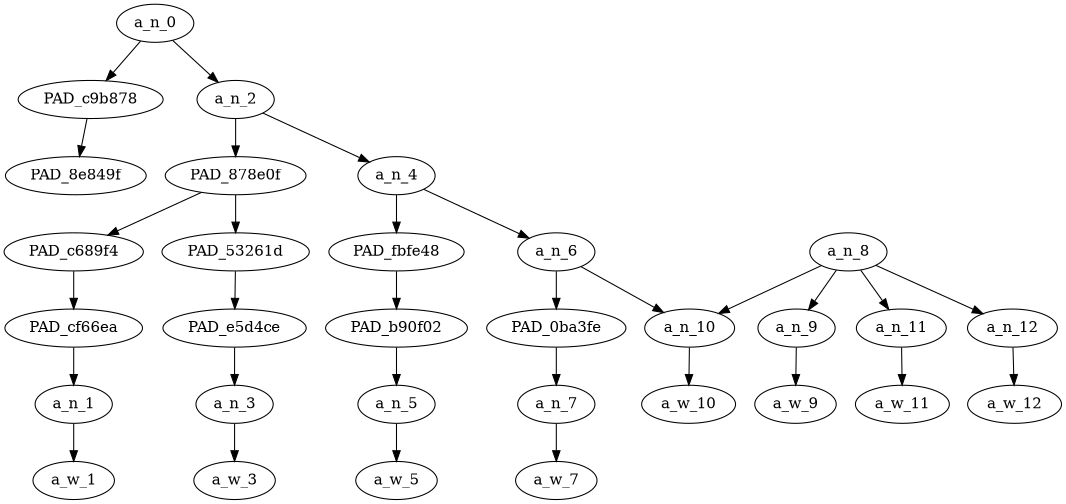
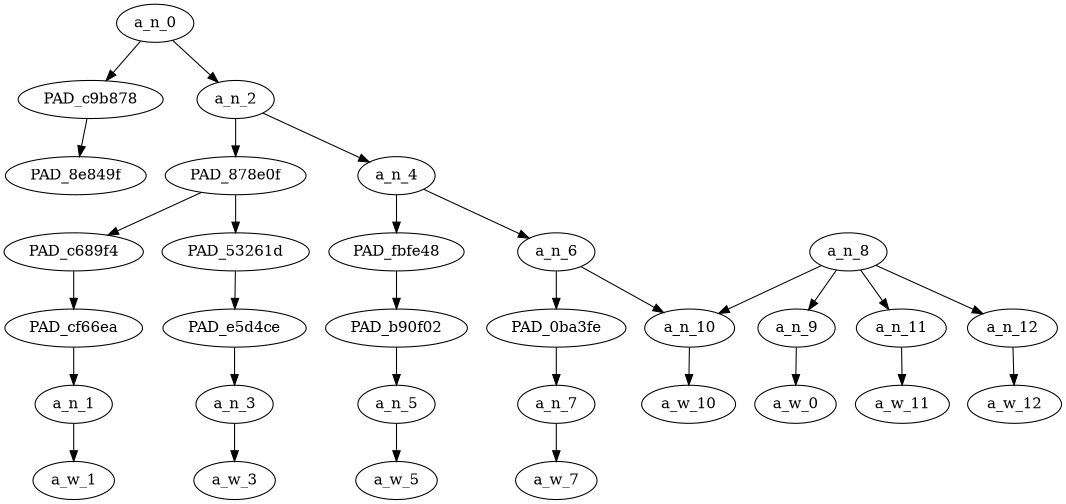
(795, 404) -> (795, 404)
